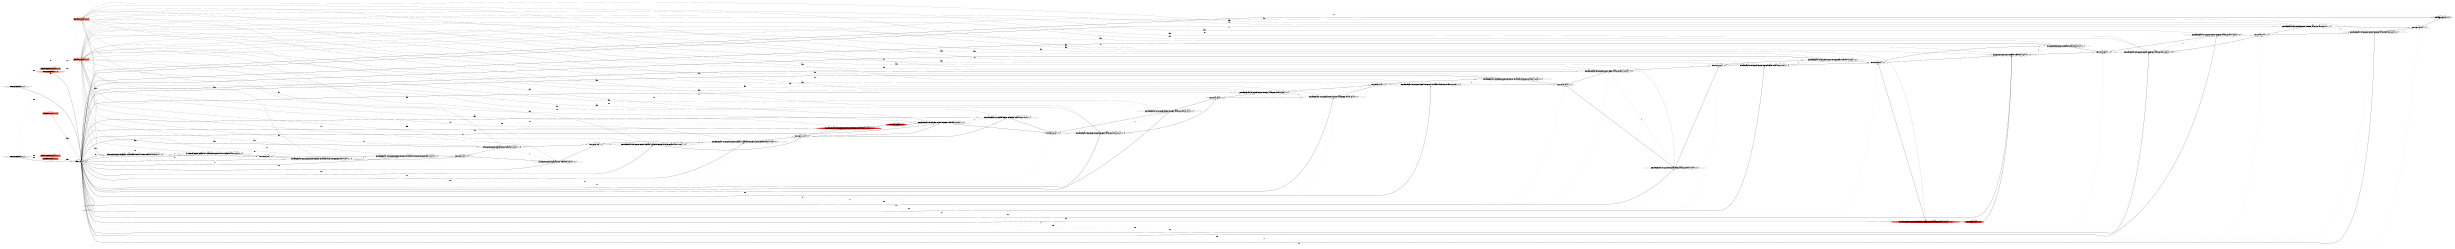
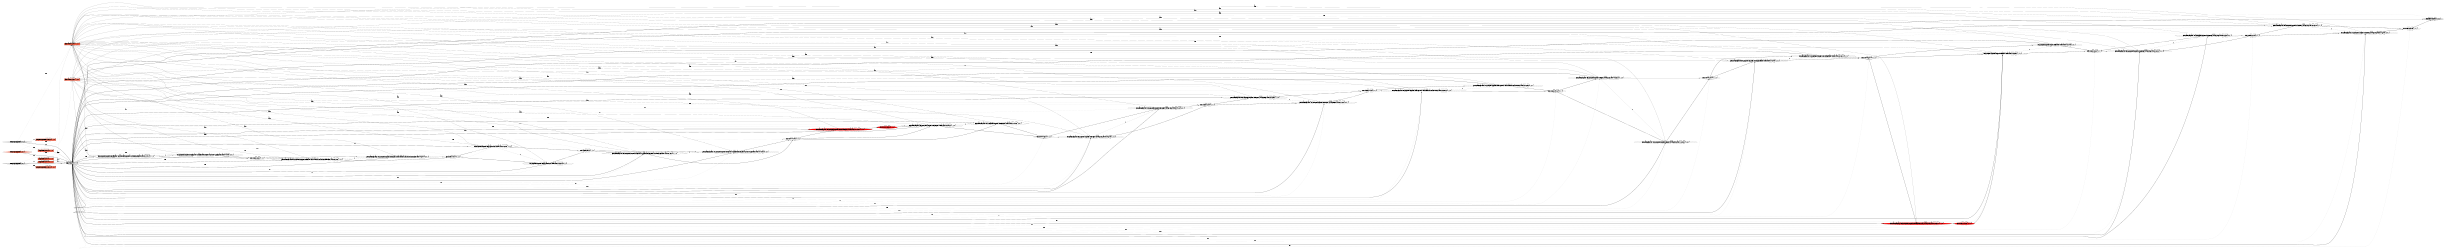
none -> (46, 159)
